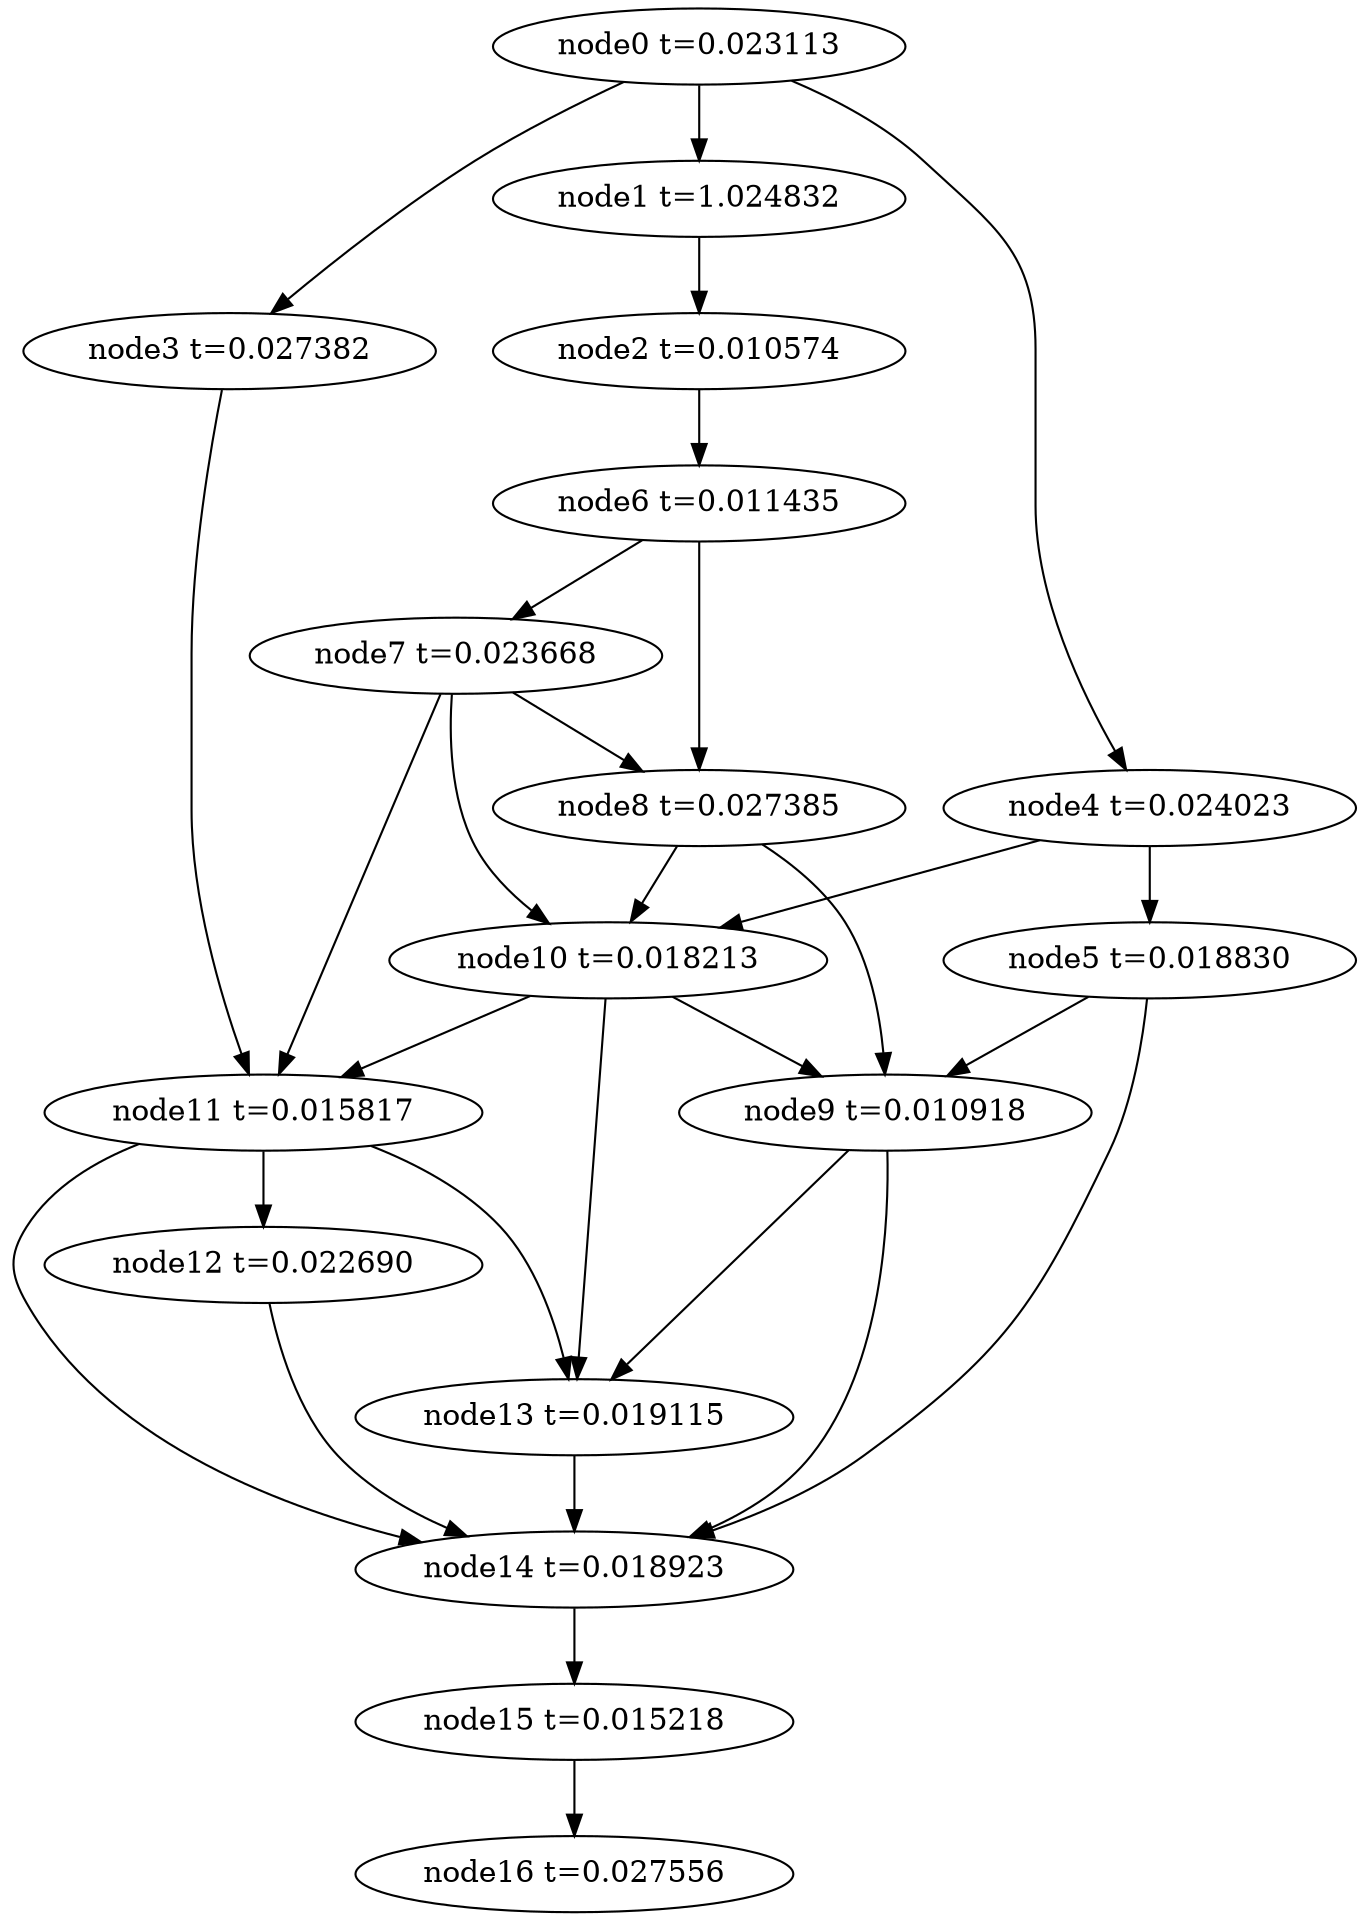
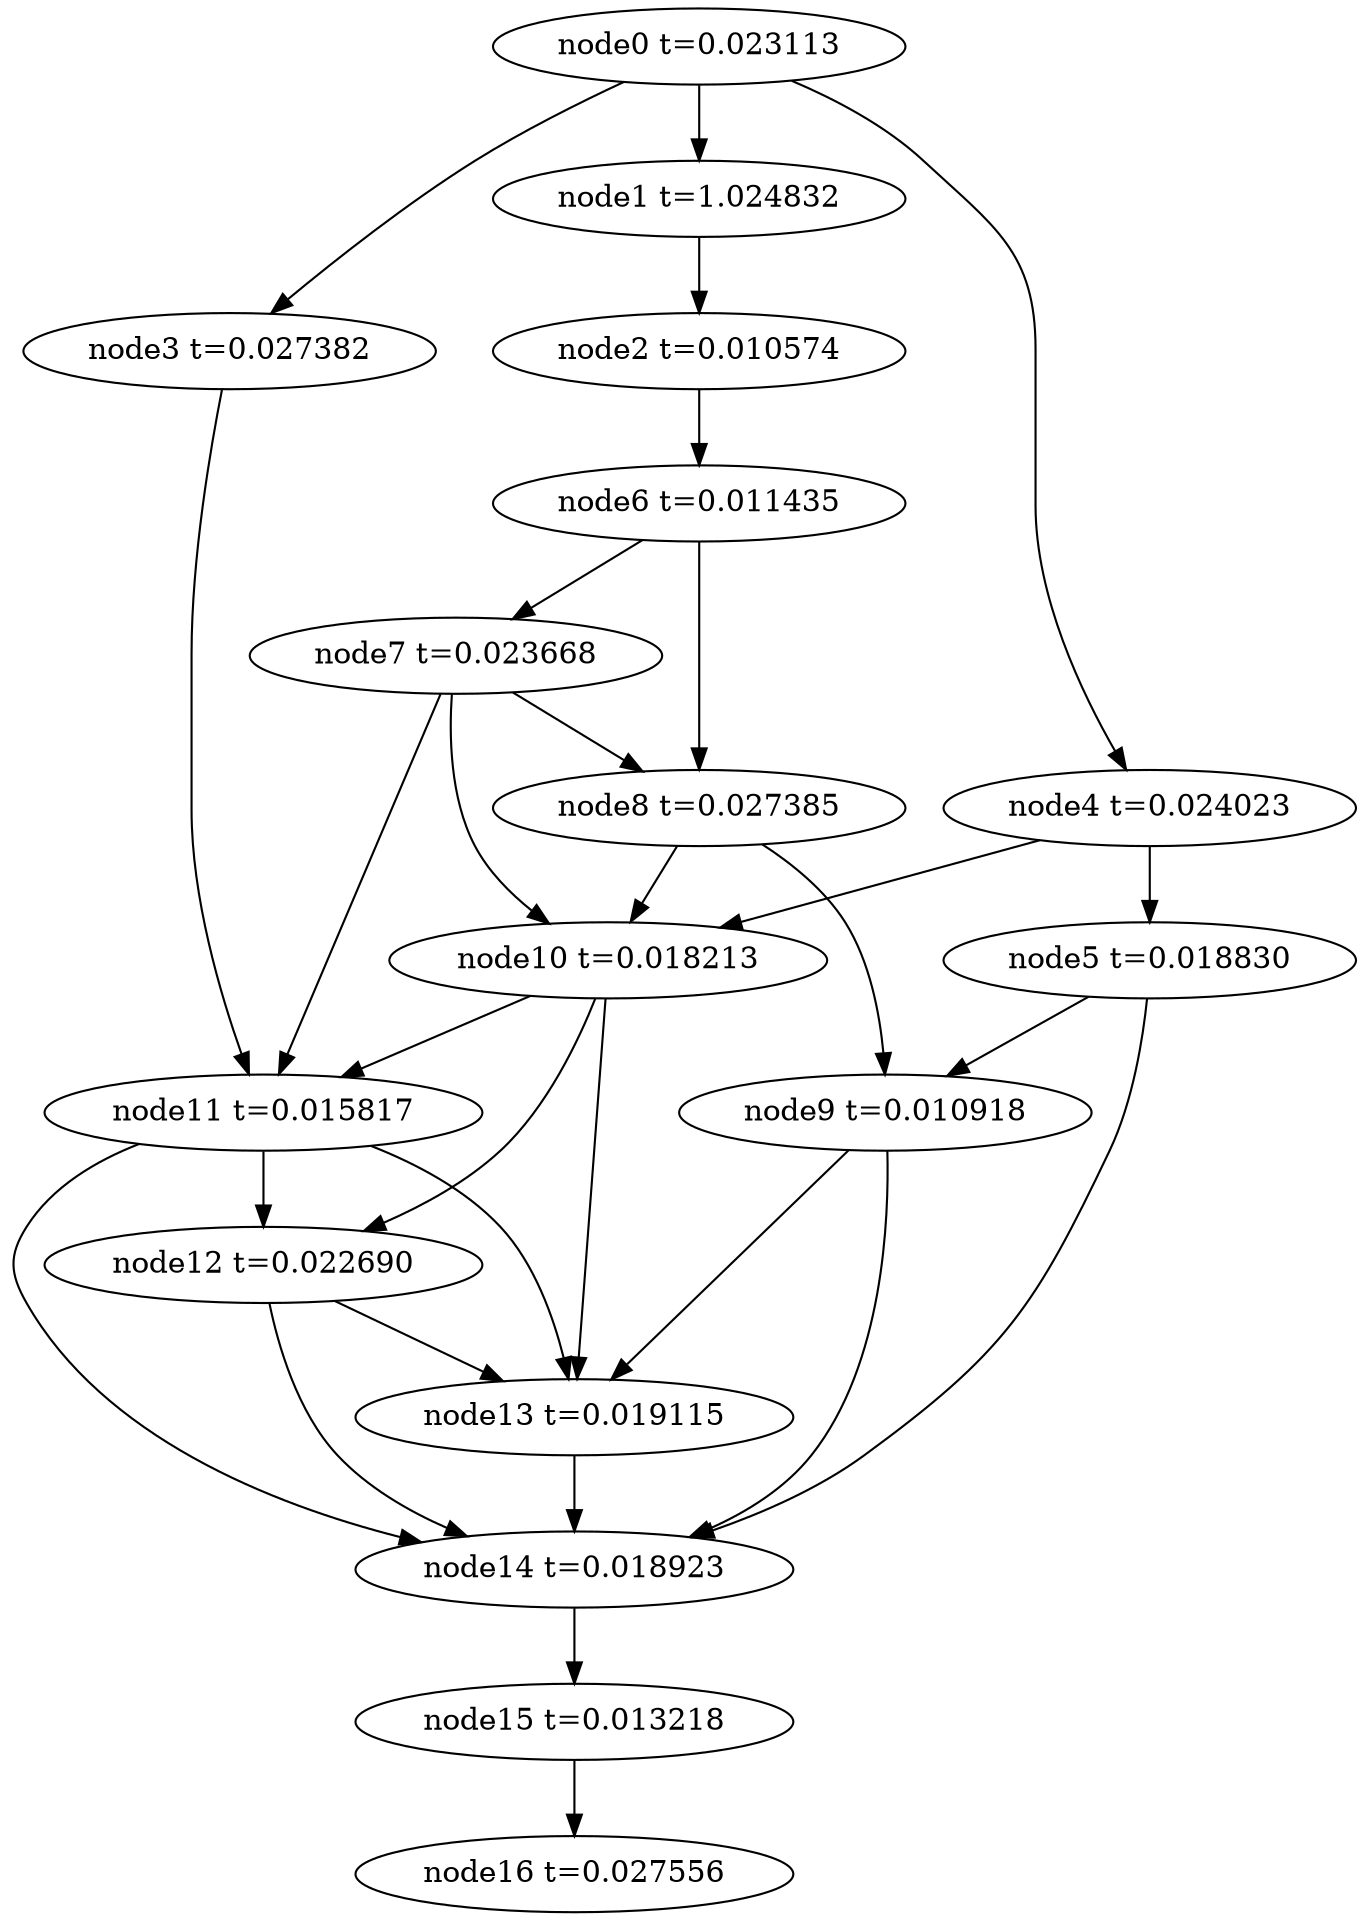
(737, 1031) -> (515, 1136)
none -> (409, 1336)
(574, 1722) -> (574, 1722)
